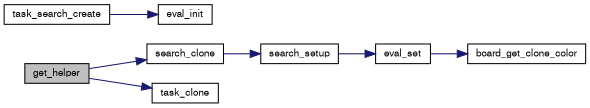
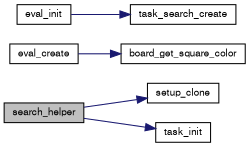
(129, 14) -> (95, 14)
(185, 54) -> (183, 93)
(300, 54) -> none
(403, 54) -> (44, 54)
(527, 54) -> (183, 54)
(57, 73) -> (44, 113)
(185, 93) -> (183, 132)
